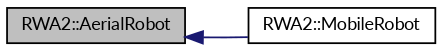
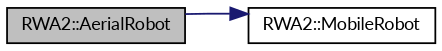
(226, 37) -> (208, 14)
